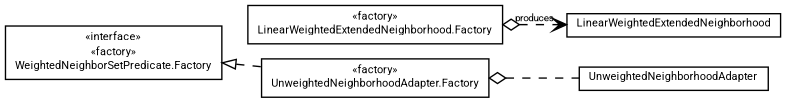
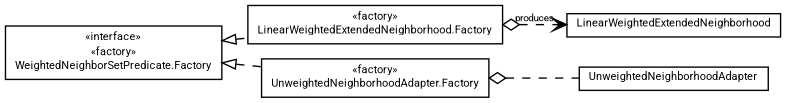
none -> (242, 39)
